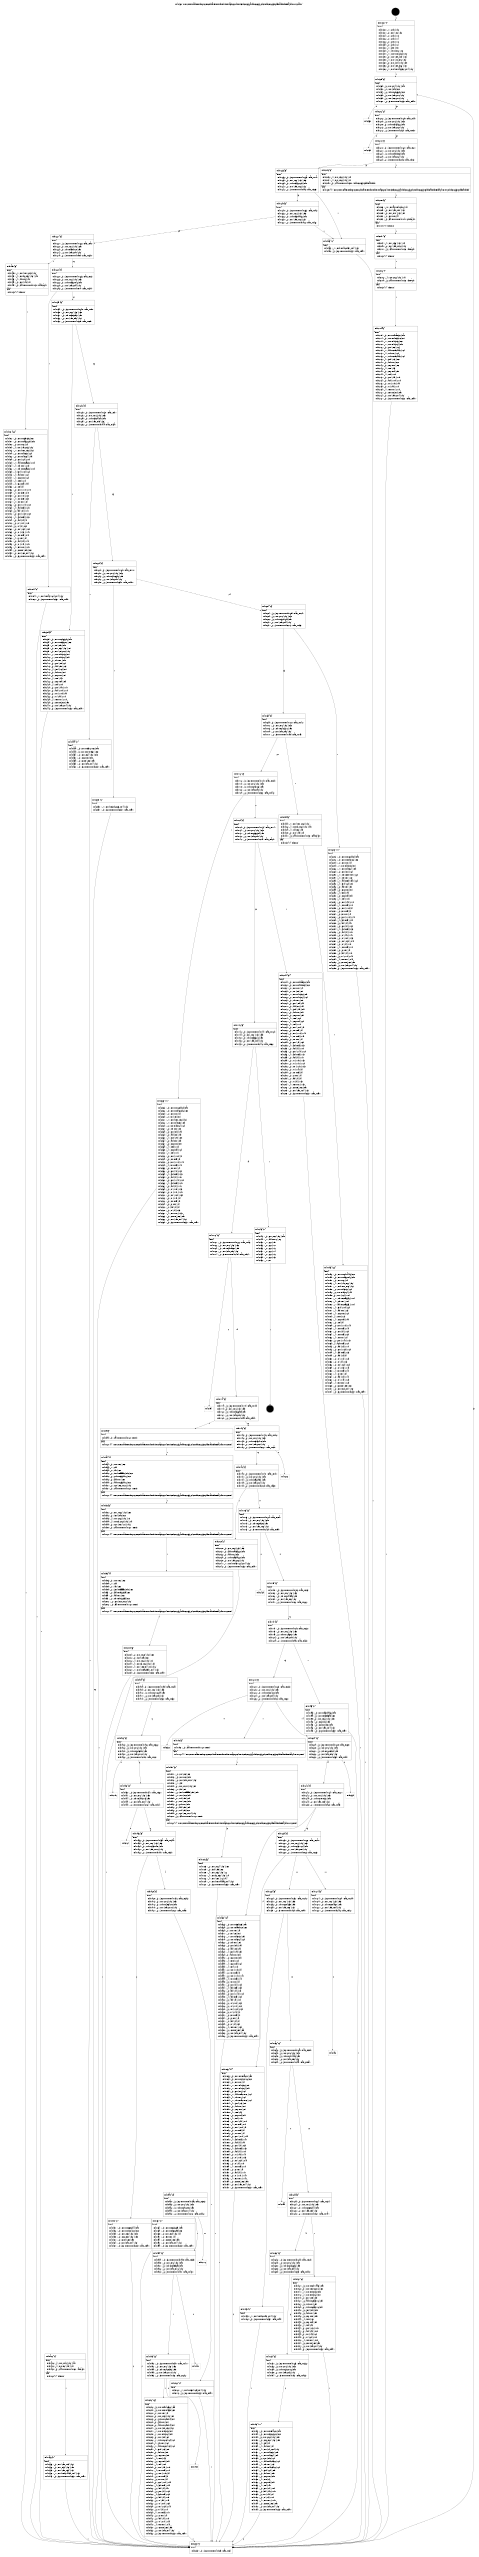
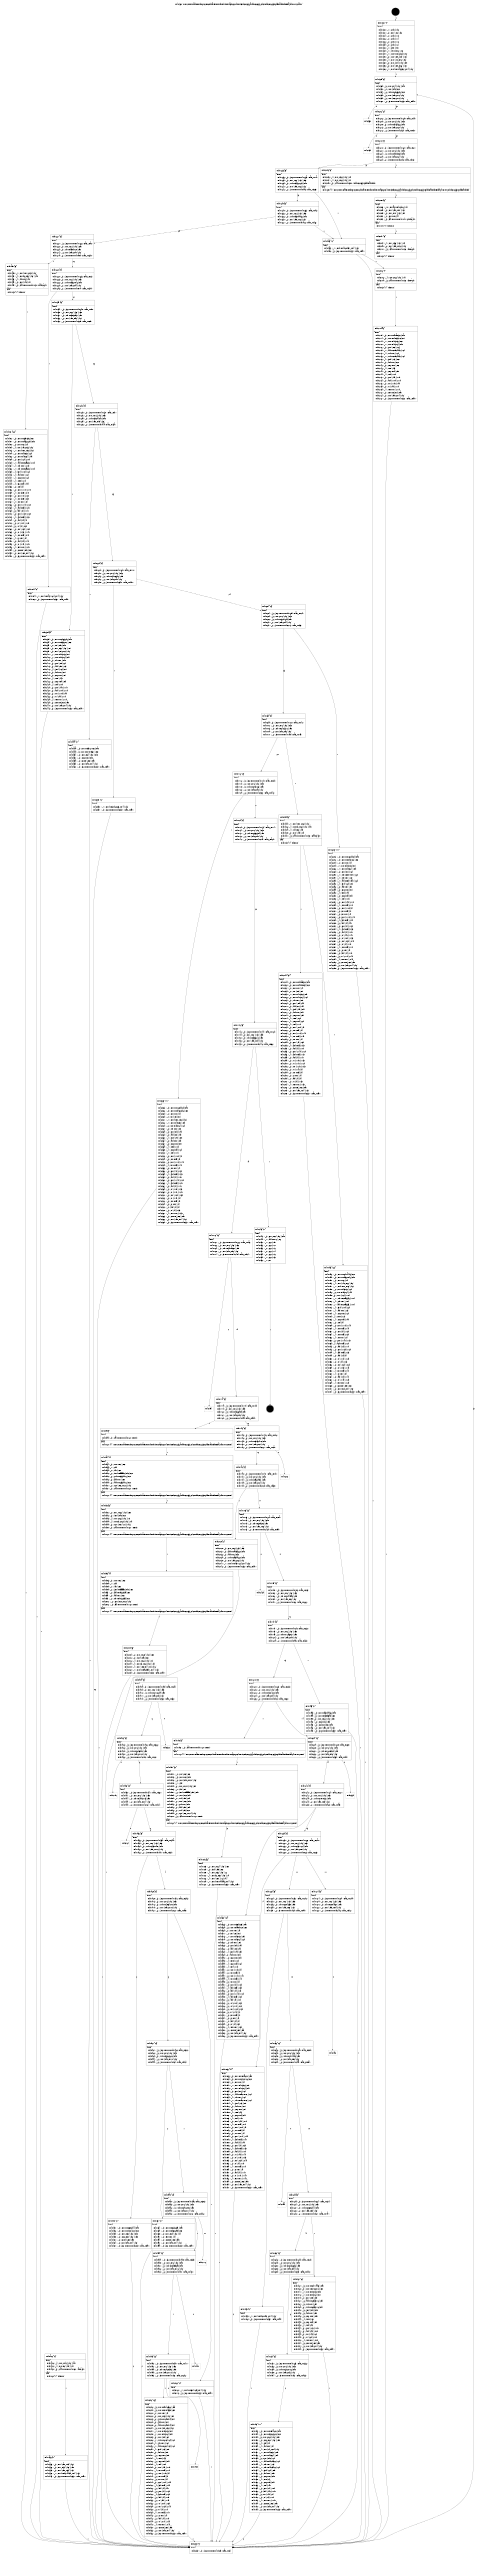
(396, 263) -> (373, 260)
(272, 907) -> (300, 909)
(203, 1713) -> (162, 1723)
none -> (168, 2053)
